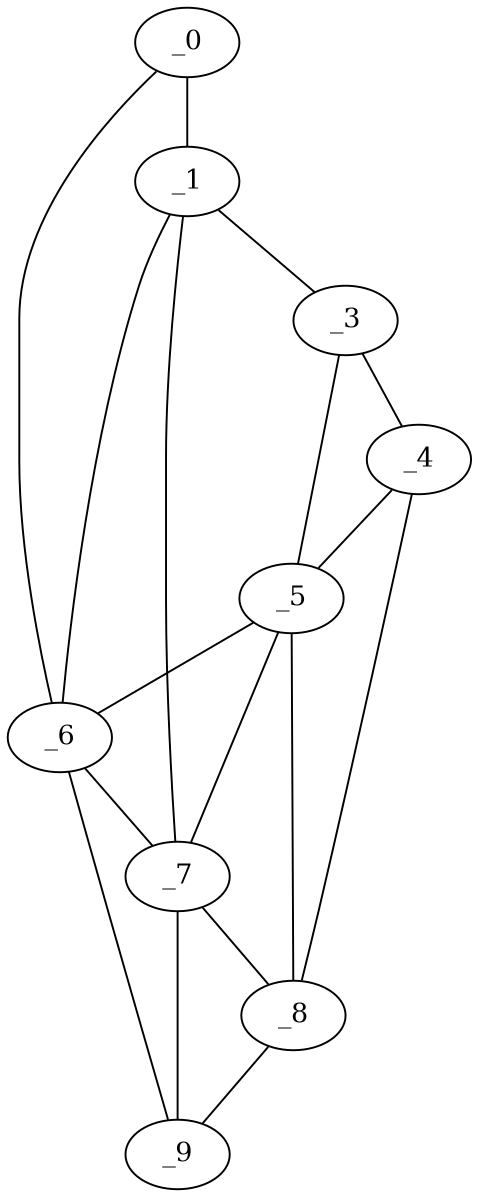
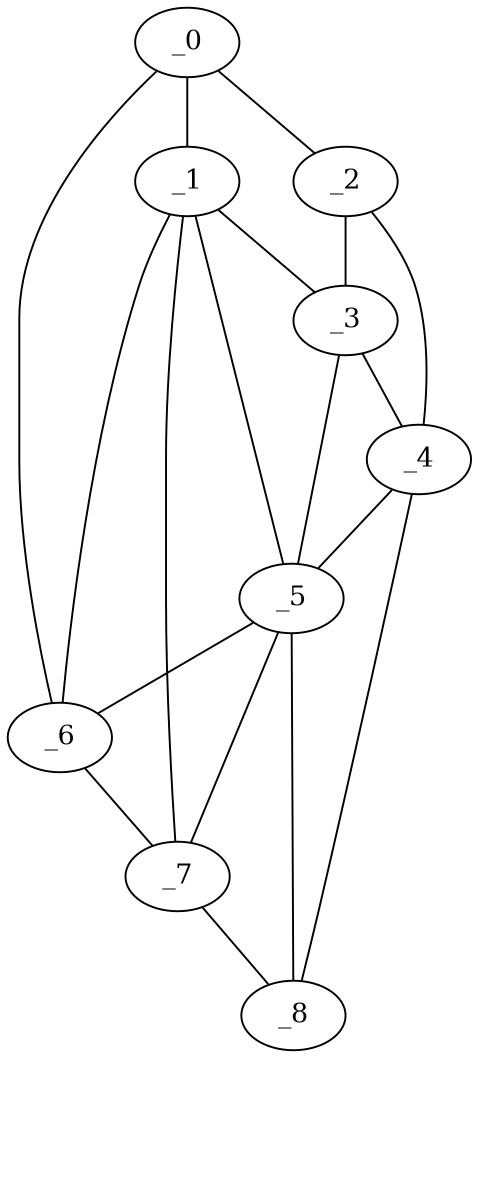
none -> (346, 181)
none -> (239, 390)
(178, 1154) -> none
